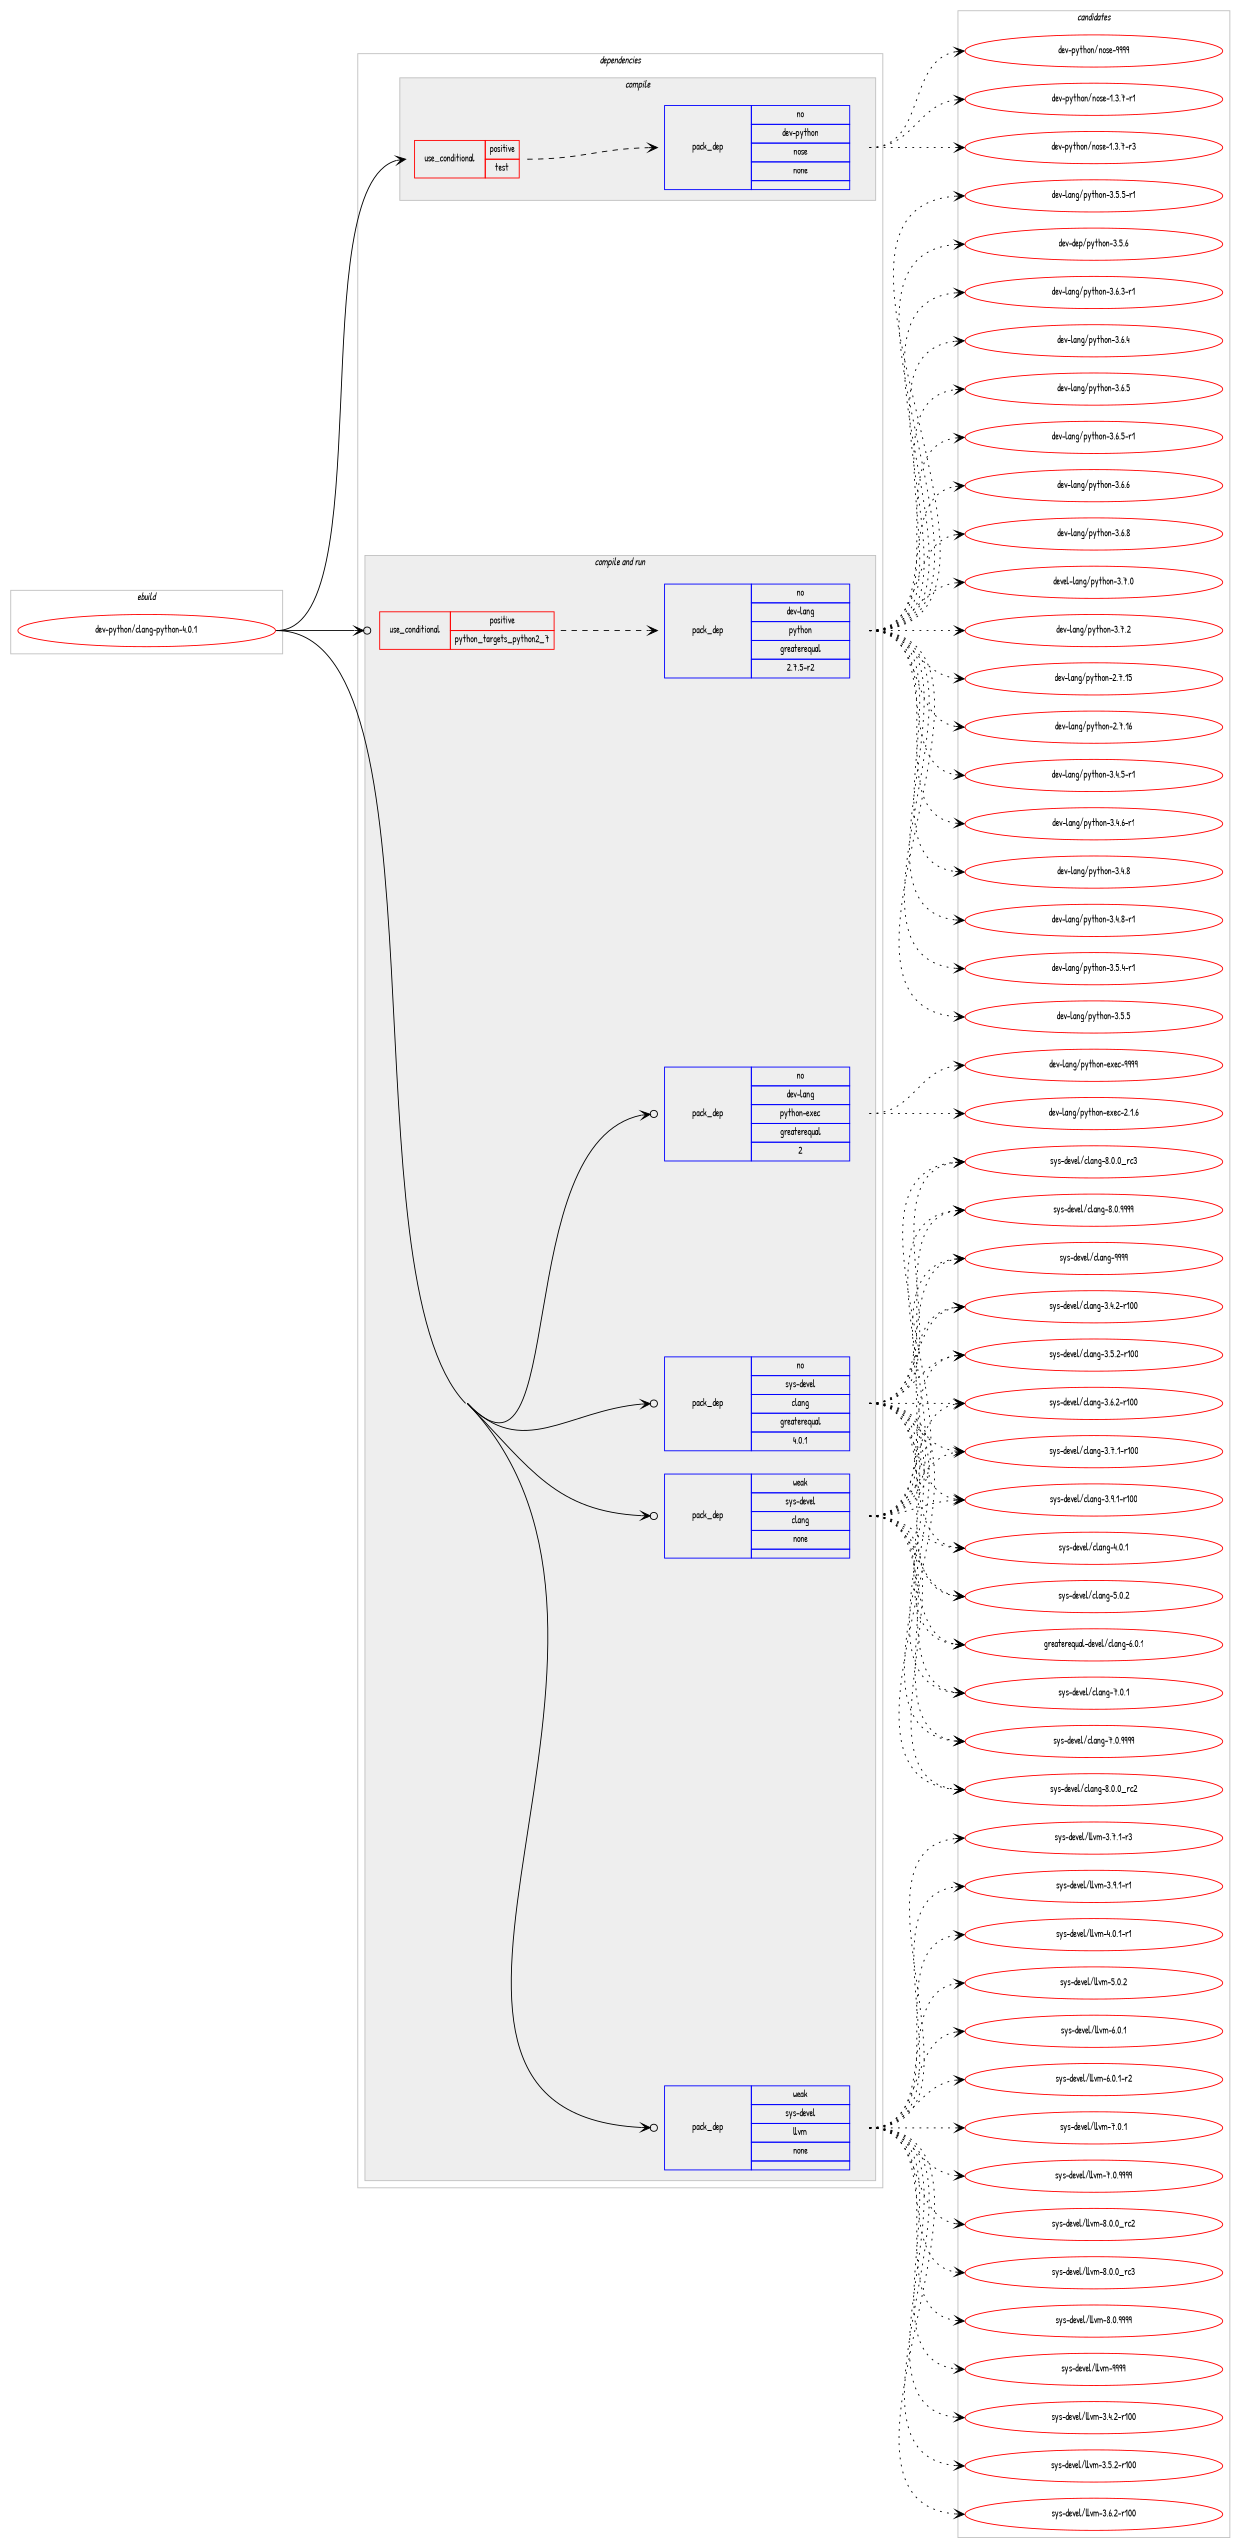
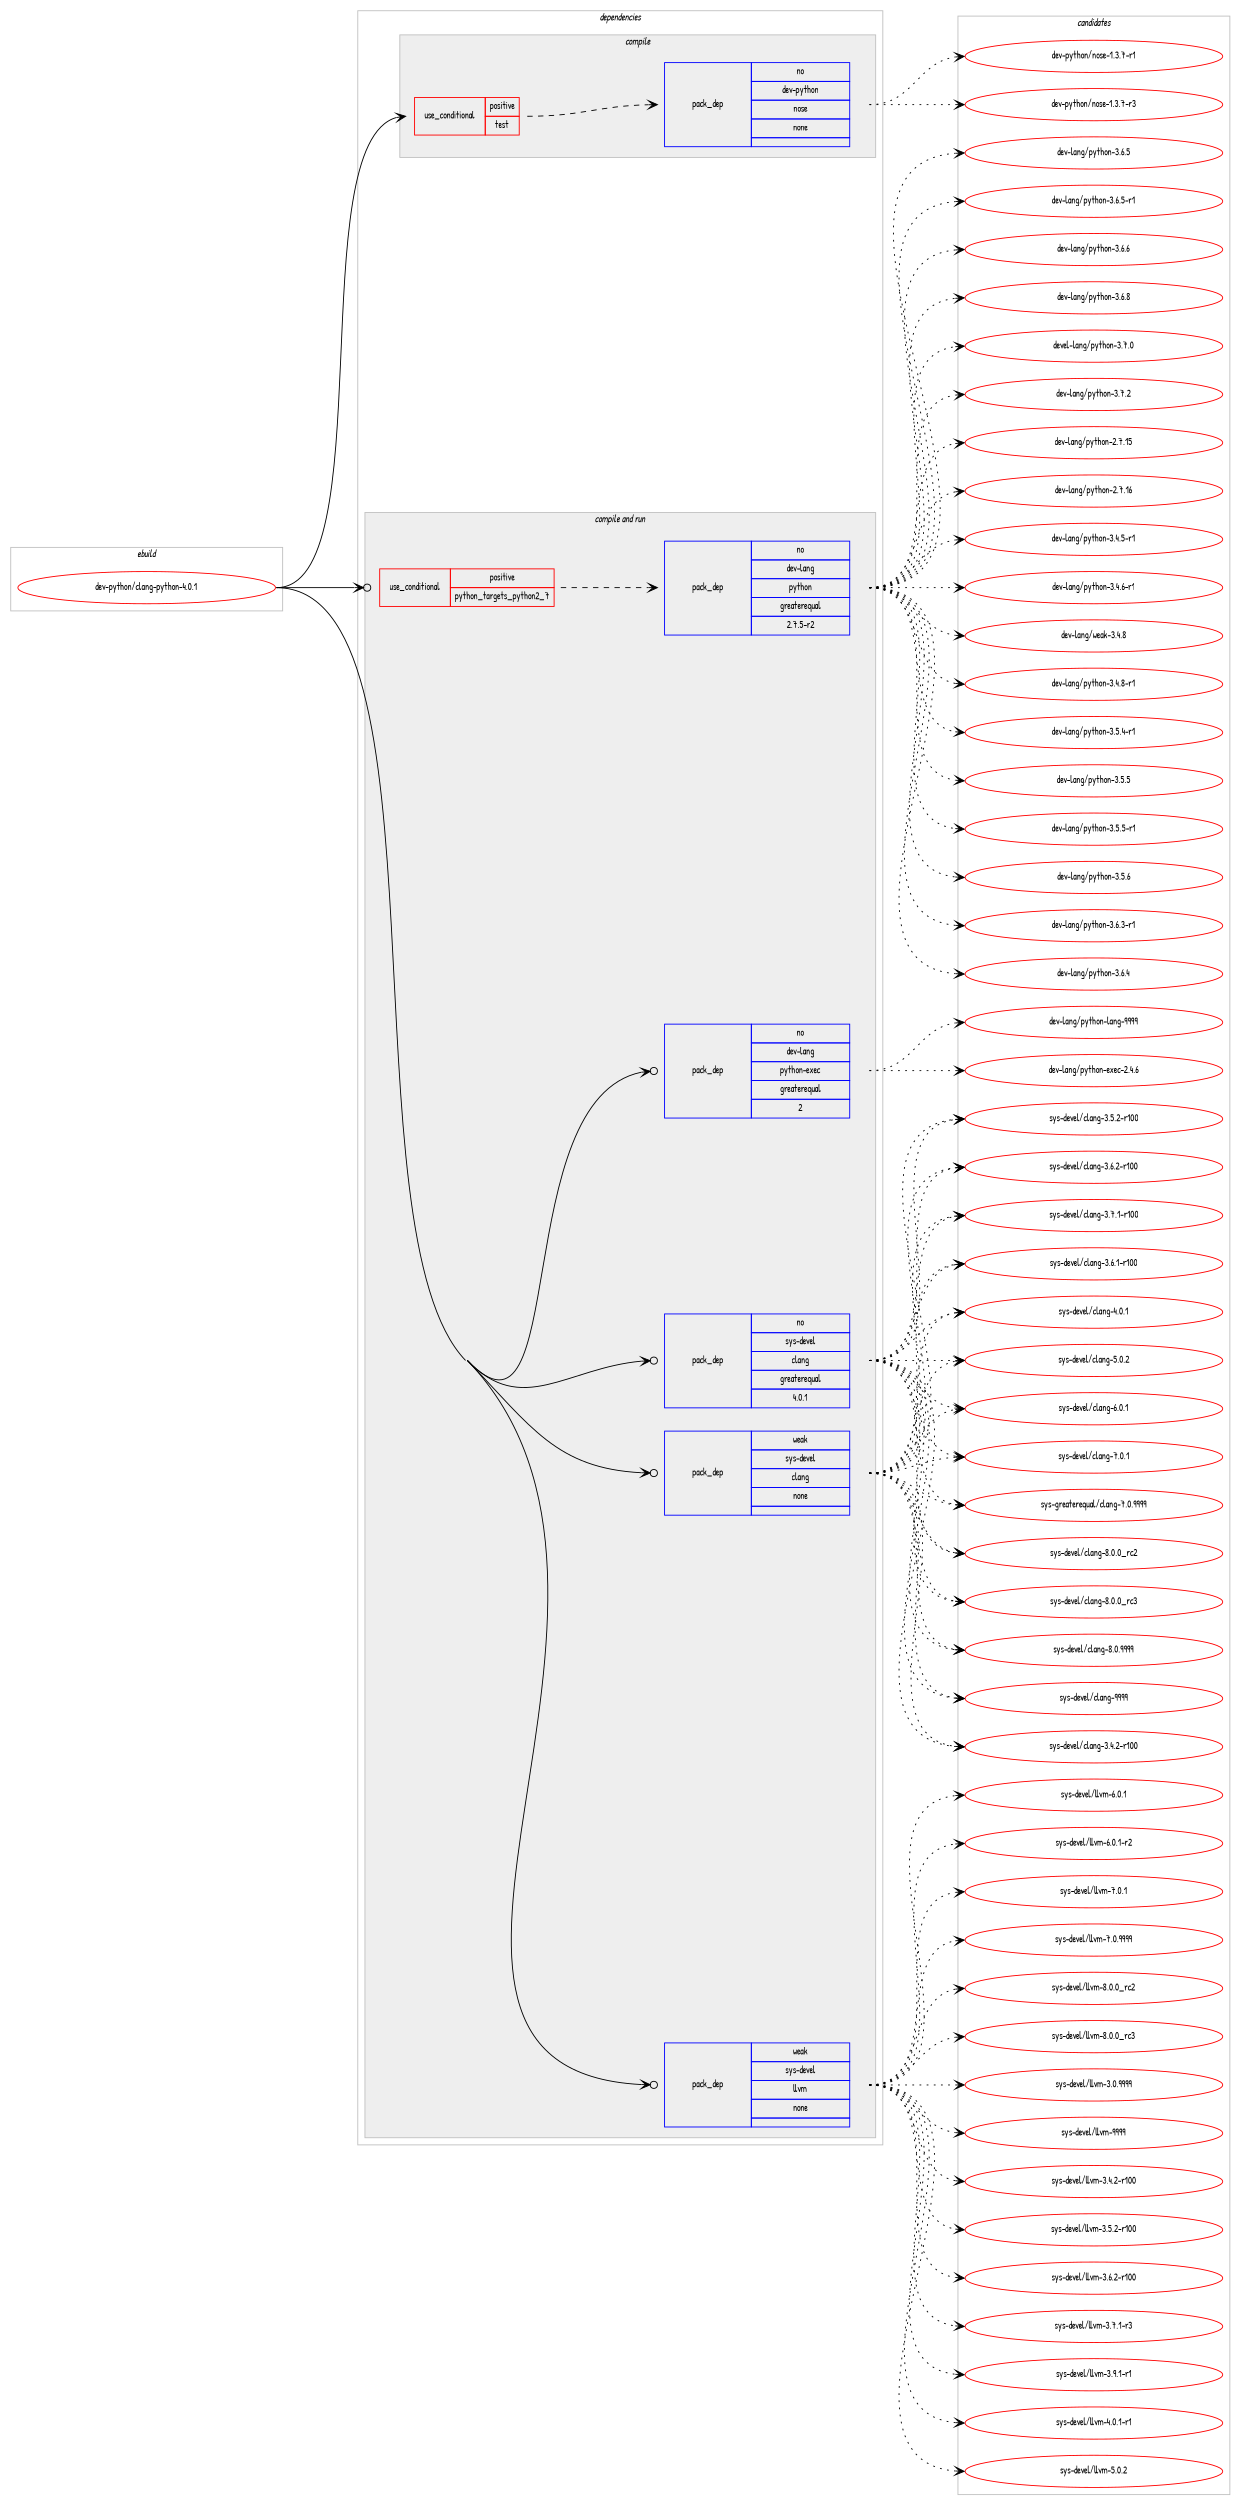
(1094, 51) -> none
(1094, 244) -> (1094, 877)
(1094, 872) -> (1094, 636)
(1094, 1065) -> (1094, 1022)
(1094, 1114) -> (1094, 1071)
(1094, 1500) -> (1094, 1264)
(1094, 1645) -> (1094, 1409)
(1094, 1741) -> (1094, 1505)
(1094, 2321) -> (1094, 2085)
